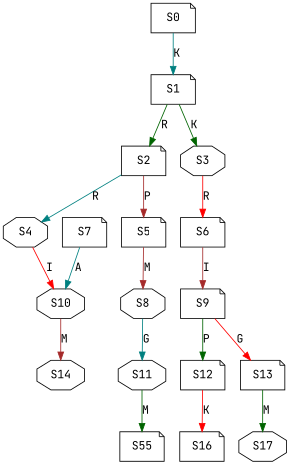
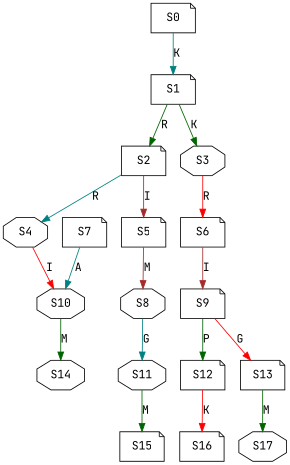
(147, 197) -> (147, 197)
(61, 335) -> (61, 335)
(142, 447) -> (142, 447)
